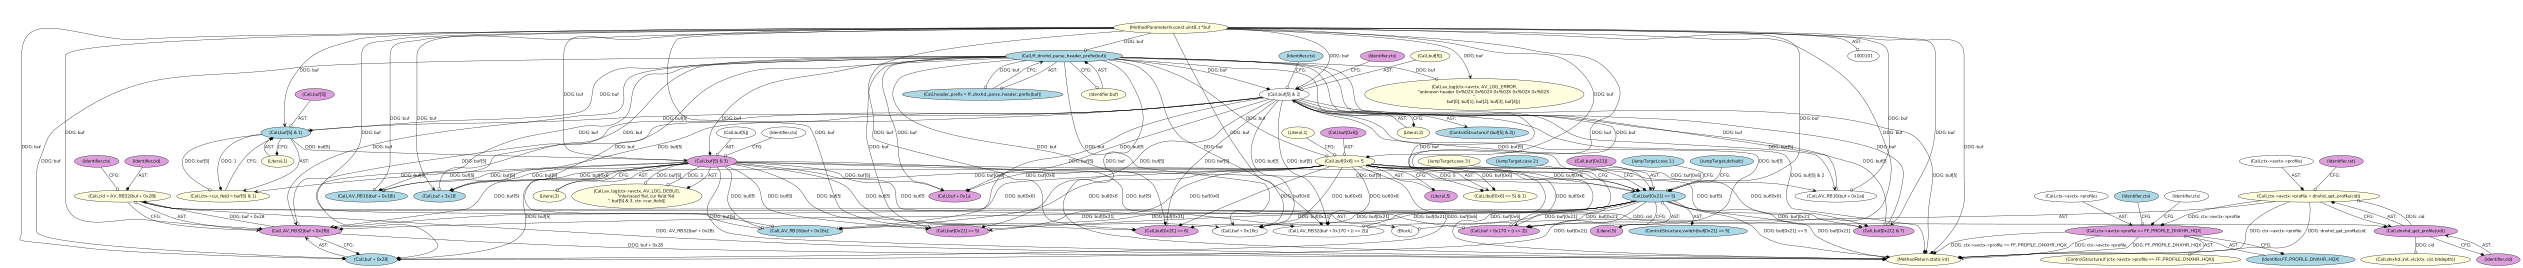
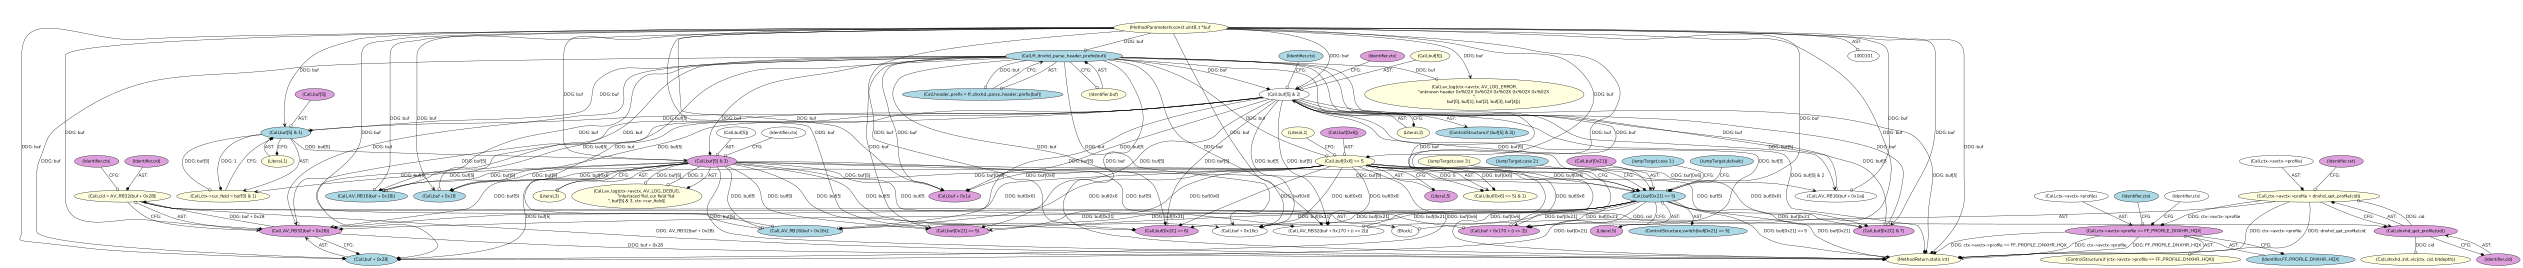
none -> (680, 96)
none -> (887, 117)
(440, 196) -> (440, 196)
